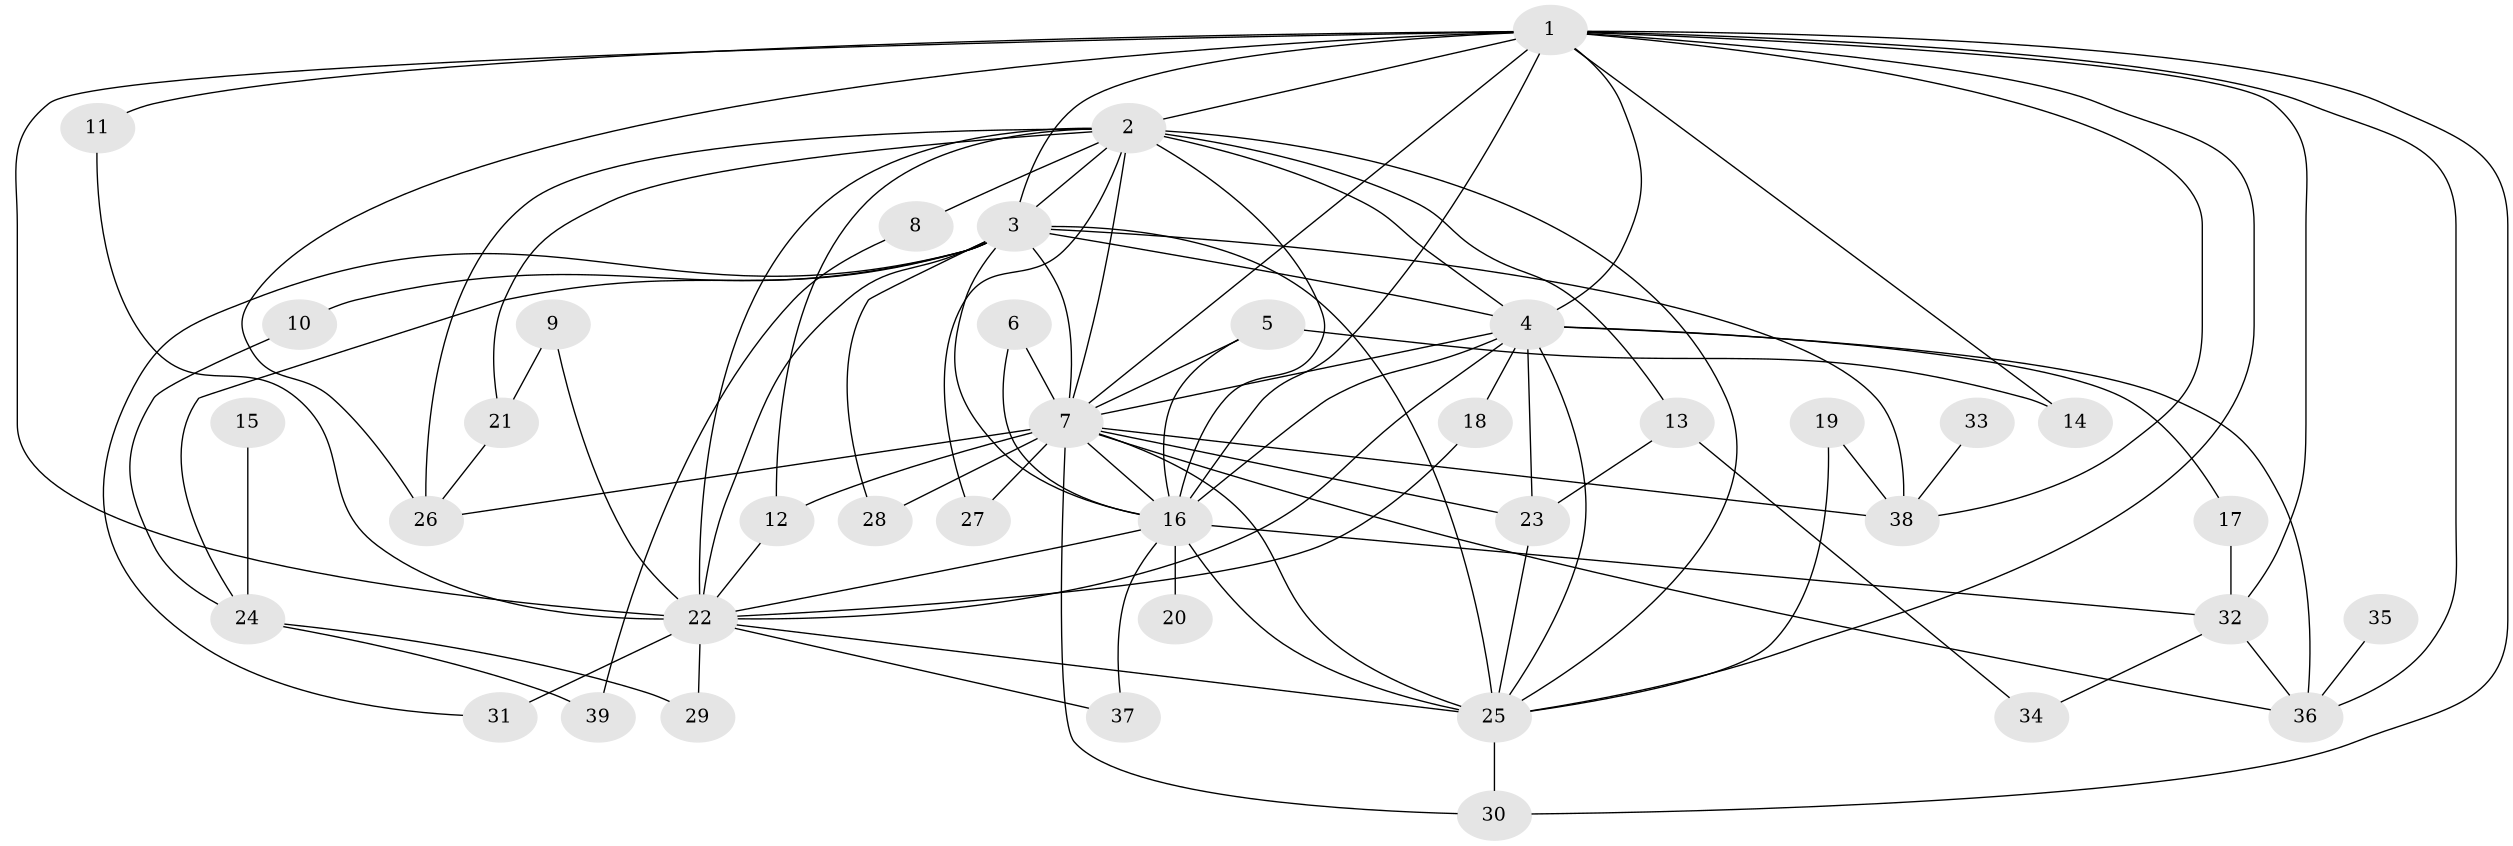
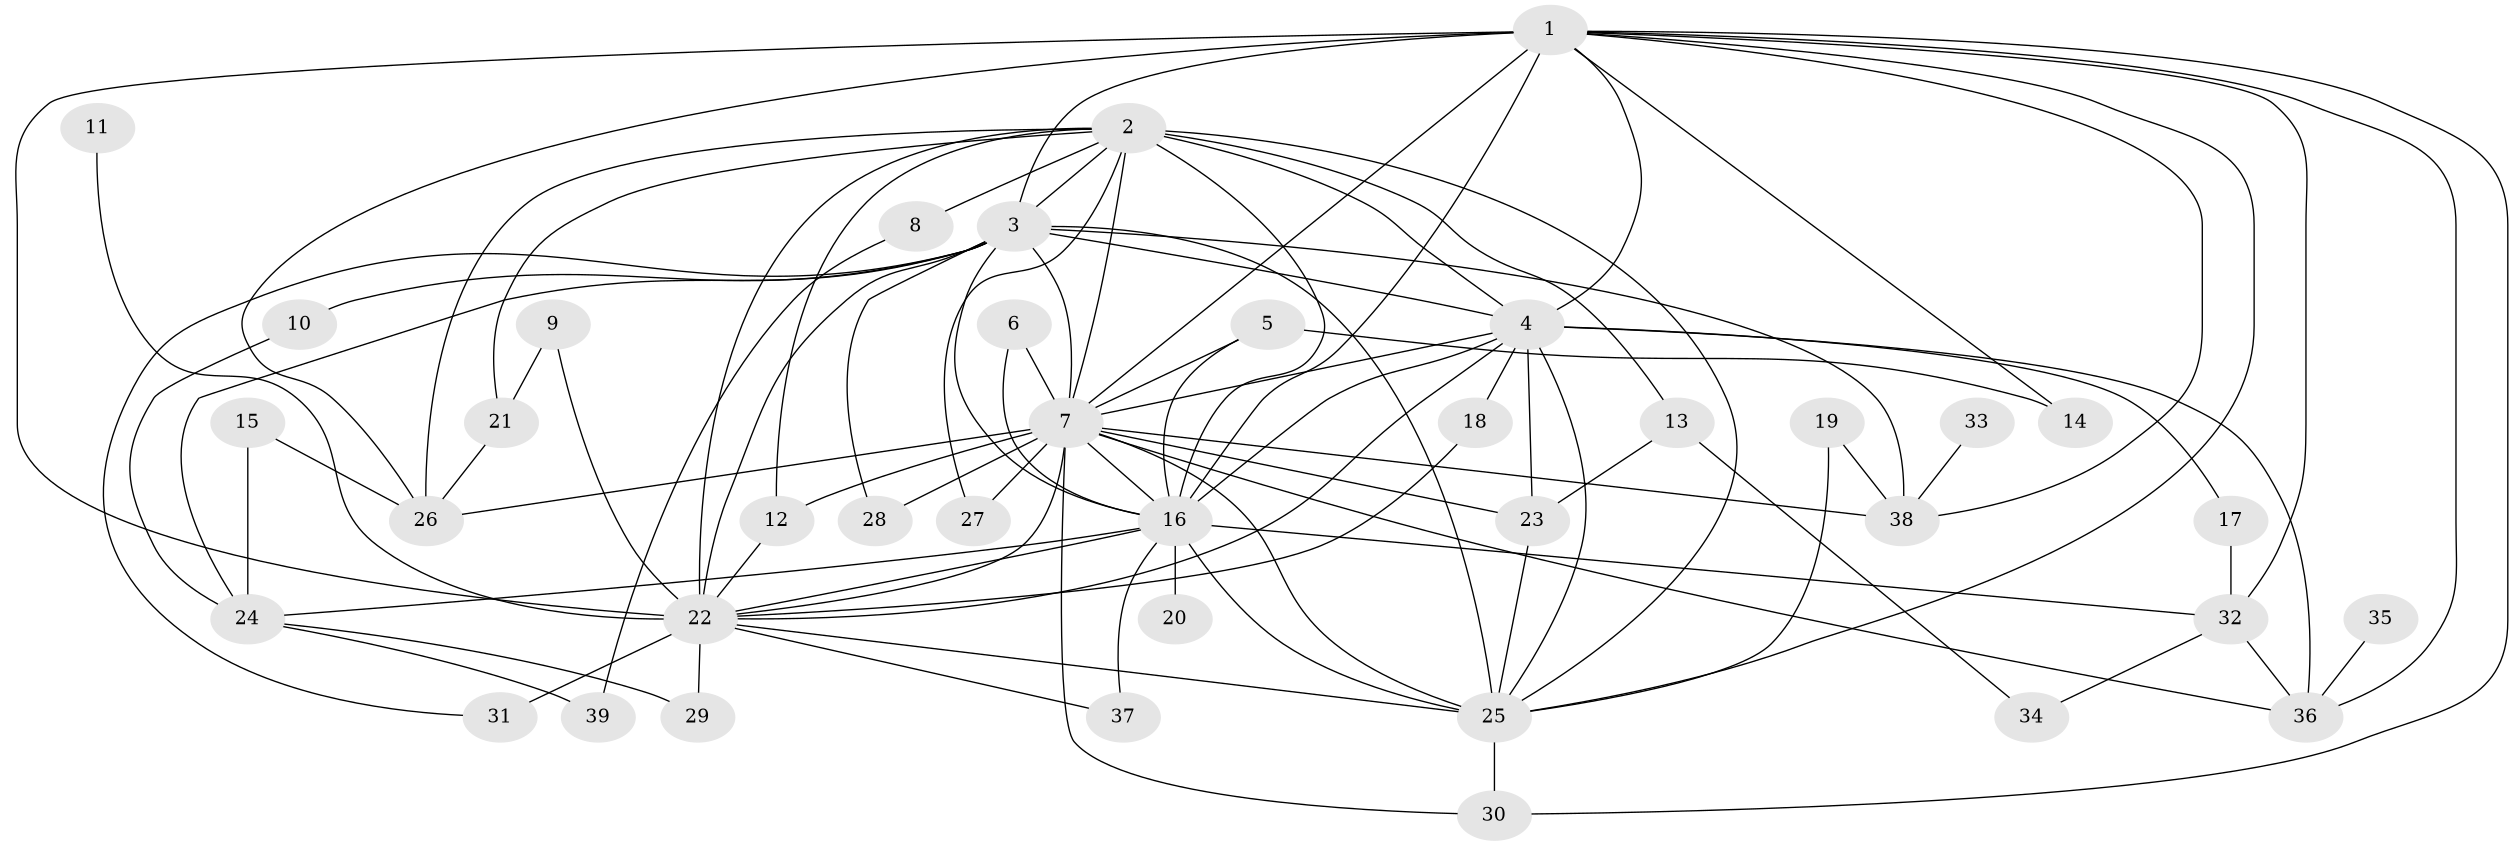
(818, 47) -> none
(1340, 79) -> none
none -> (346, 477)
none -> (691, 581)
none -> (936, 581)
